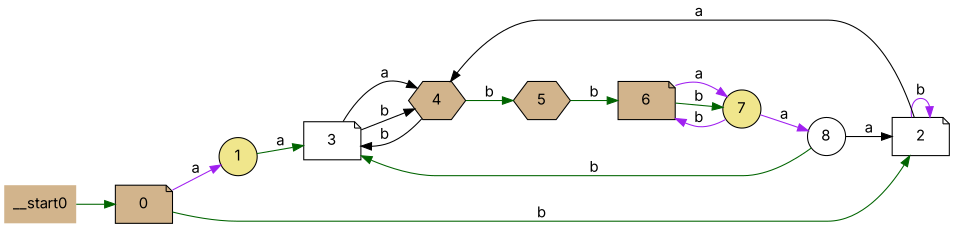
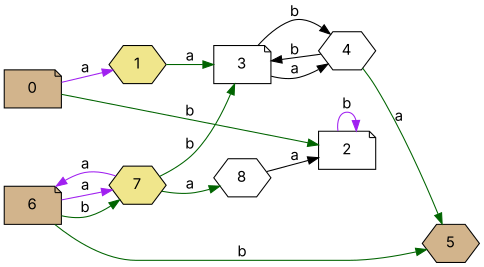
(702, 20) -> none
(489, 93) -> (399, 117)
(437, 101) -> (347, 51)
(589, 101) -> (231, 260)
(742, 109) -> (138, 185)
(699, 118) -> (85, 165)
(779, 121) -> (186, 193)
(827, 137) -> (242, 178)
(238, 157) -> (138, 65)
(593, 176) -> (203, 142)
(40, 204) -> none
